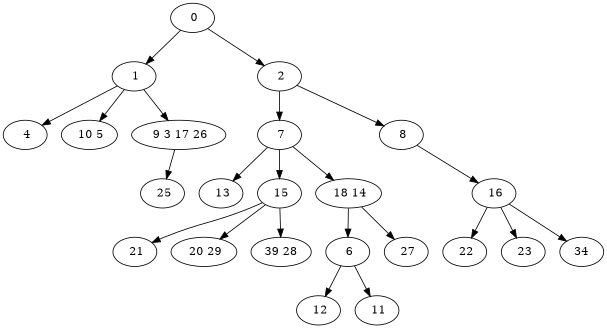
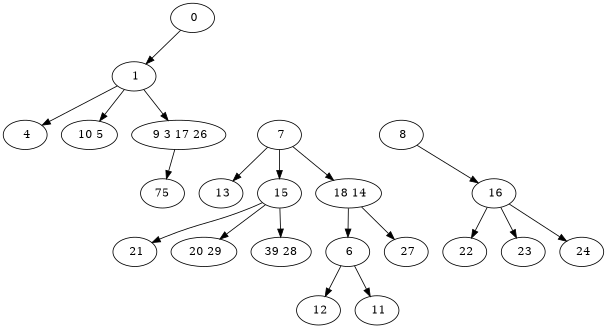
(280, 76) -> none
(162, 193) -> (162, 193)
(582, 252) -> (582, 252)
